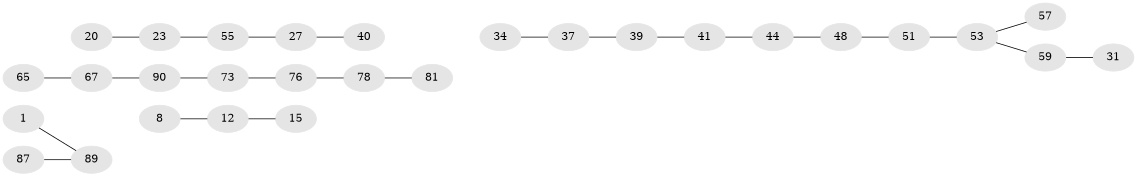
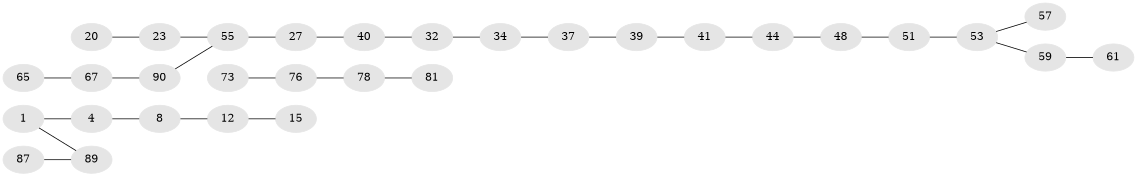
none -> (432, 37)
(1113, 58) -> (1113, 58)
(194, 78) -> (194, 58)
none -> (92, 119)
